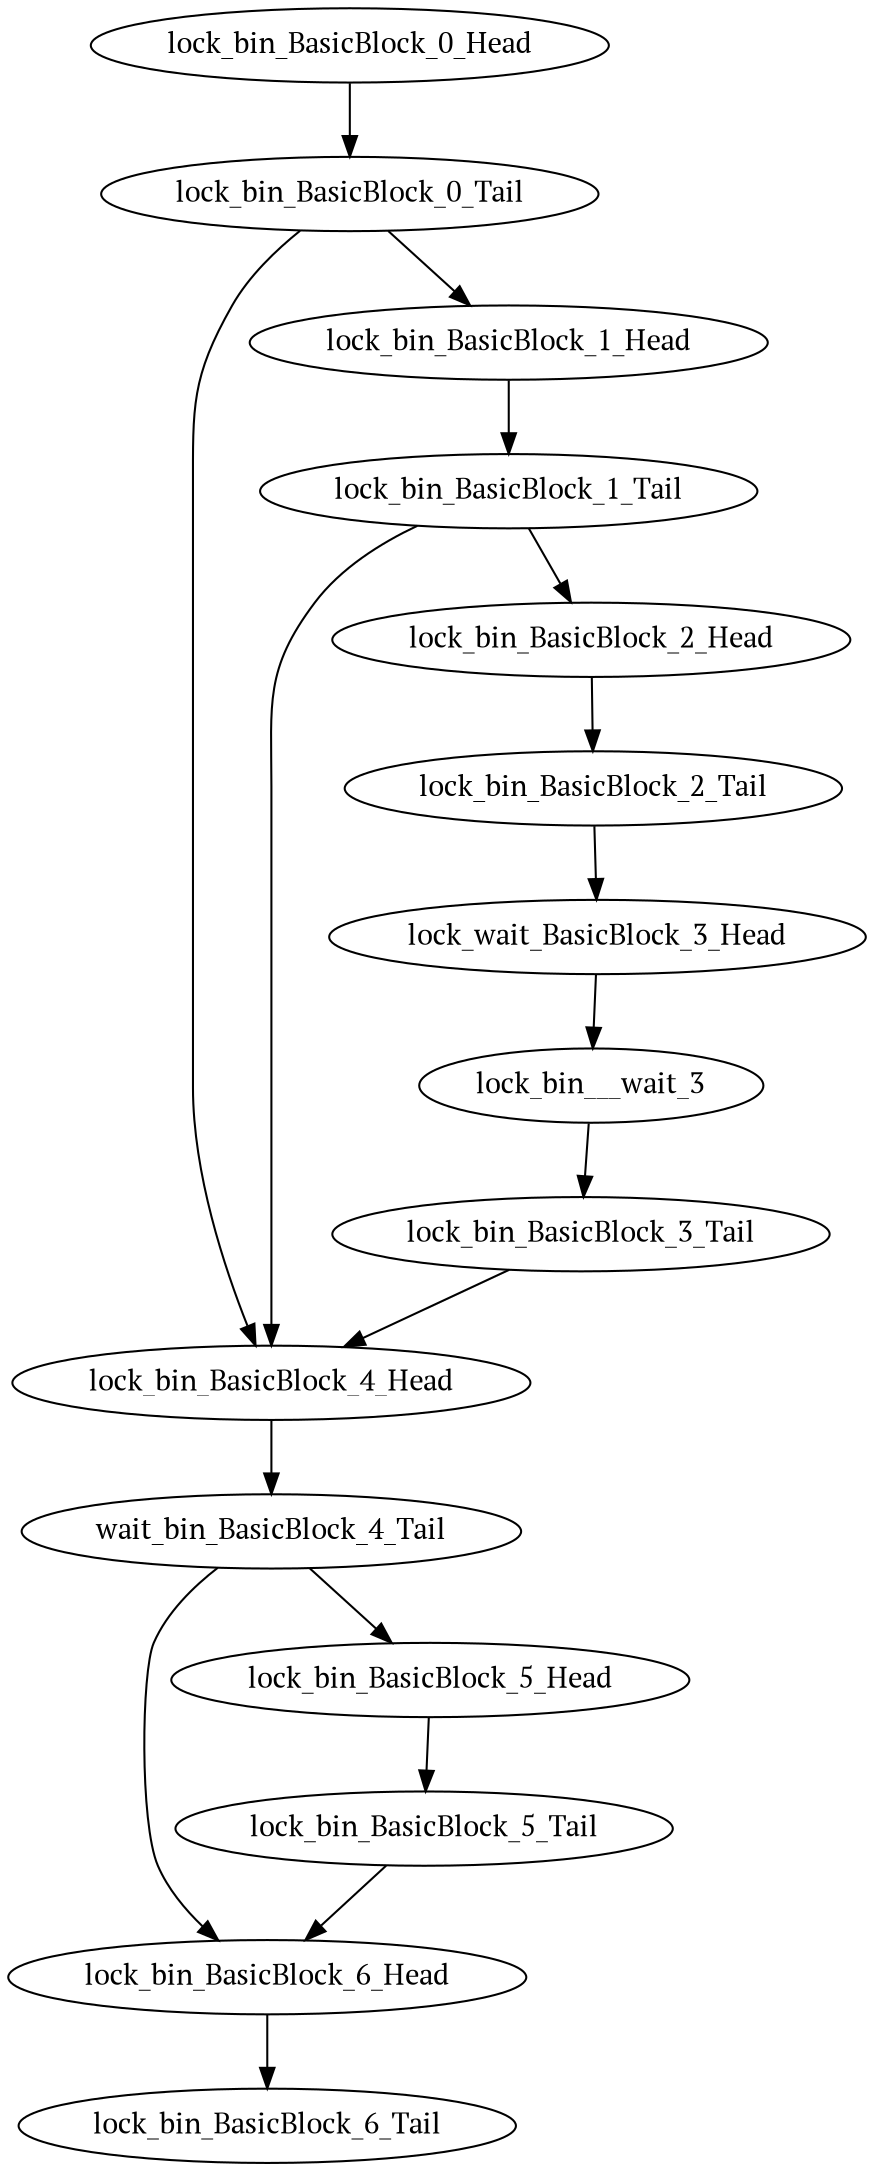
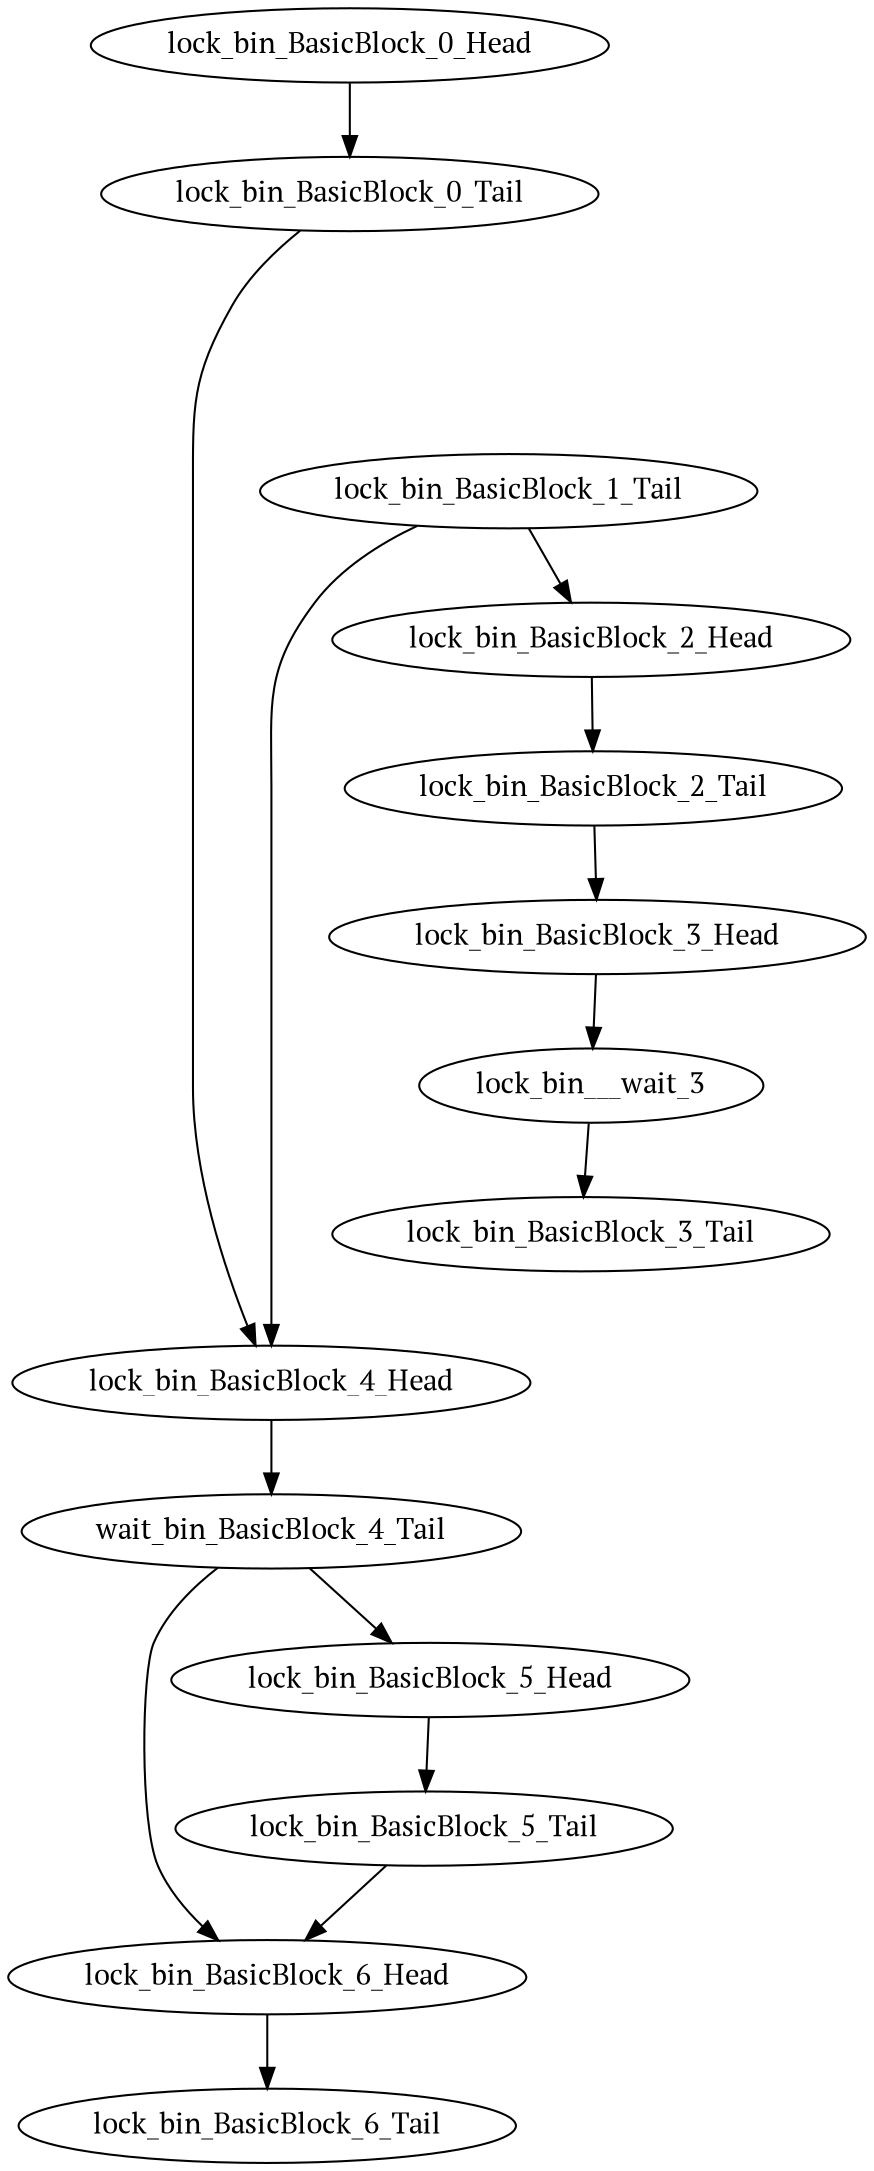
(509, 343) -> none
(597, 937) -> (597, 937)
(436, 1304) -> none
